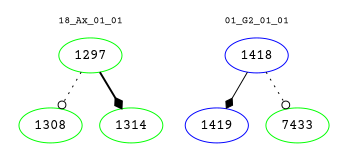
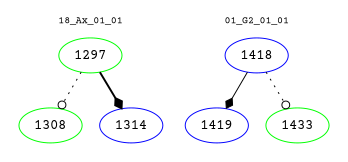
(131, 125) -> (131, 125)
(298, 125) -> (298, 125)
